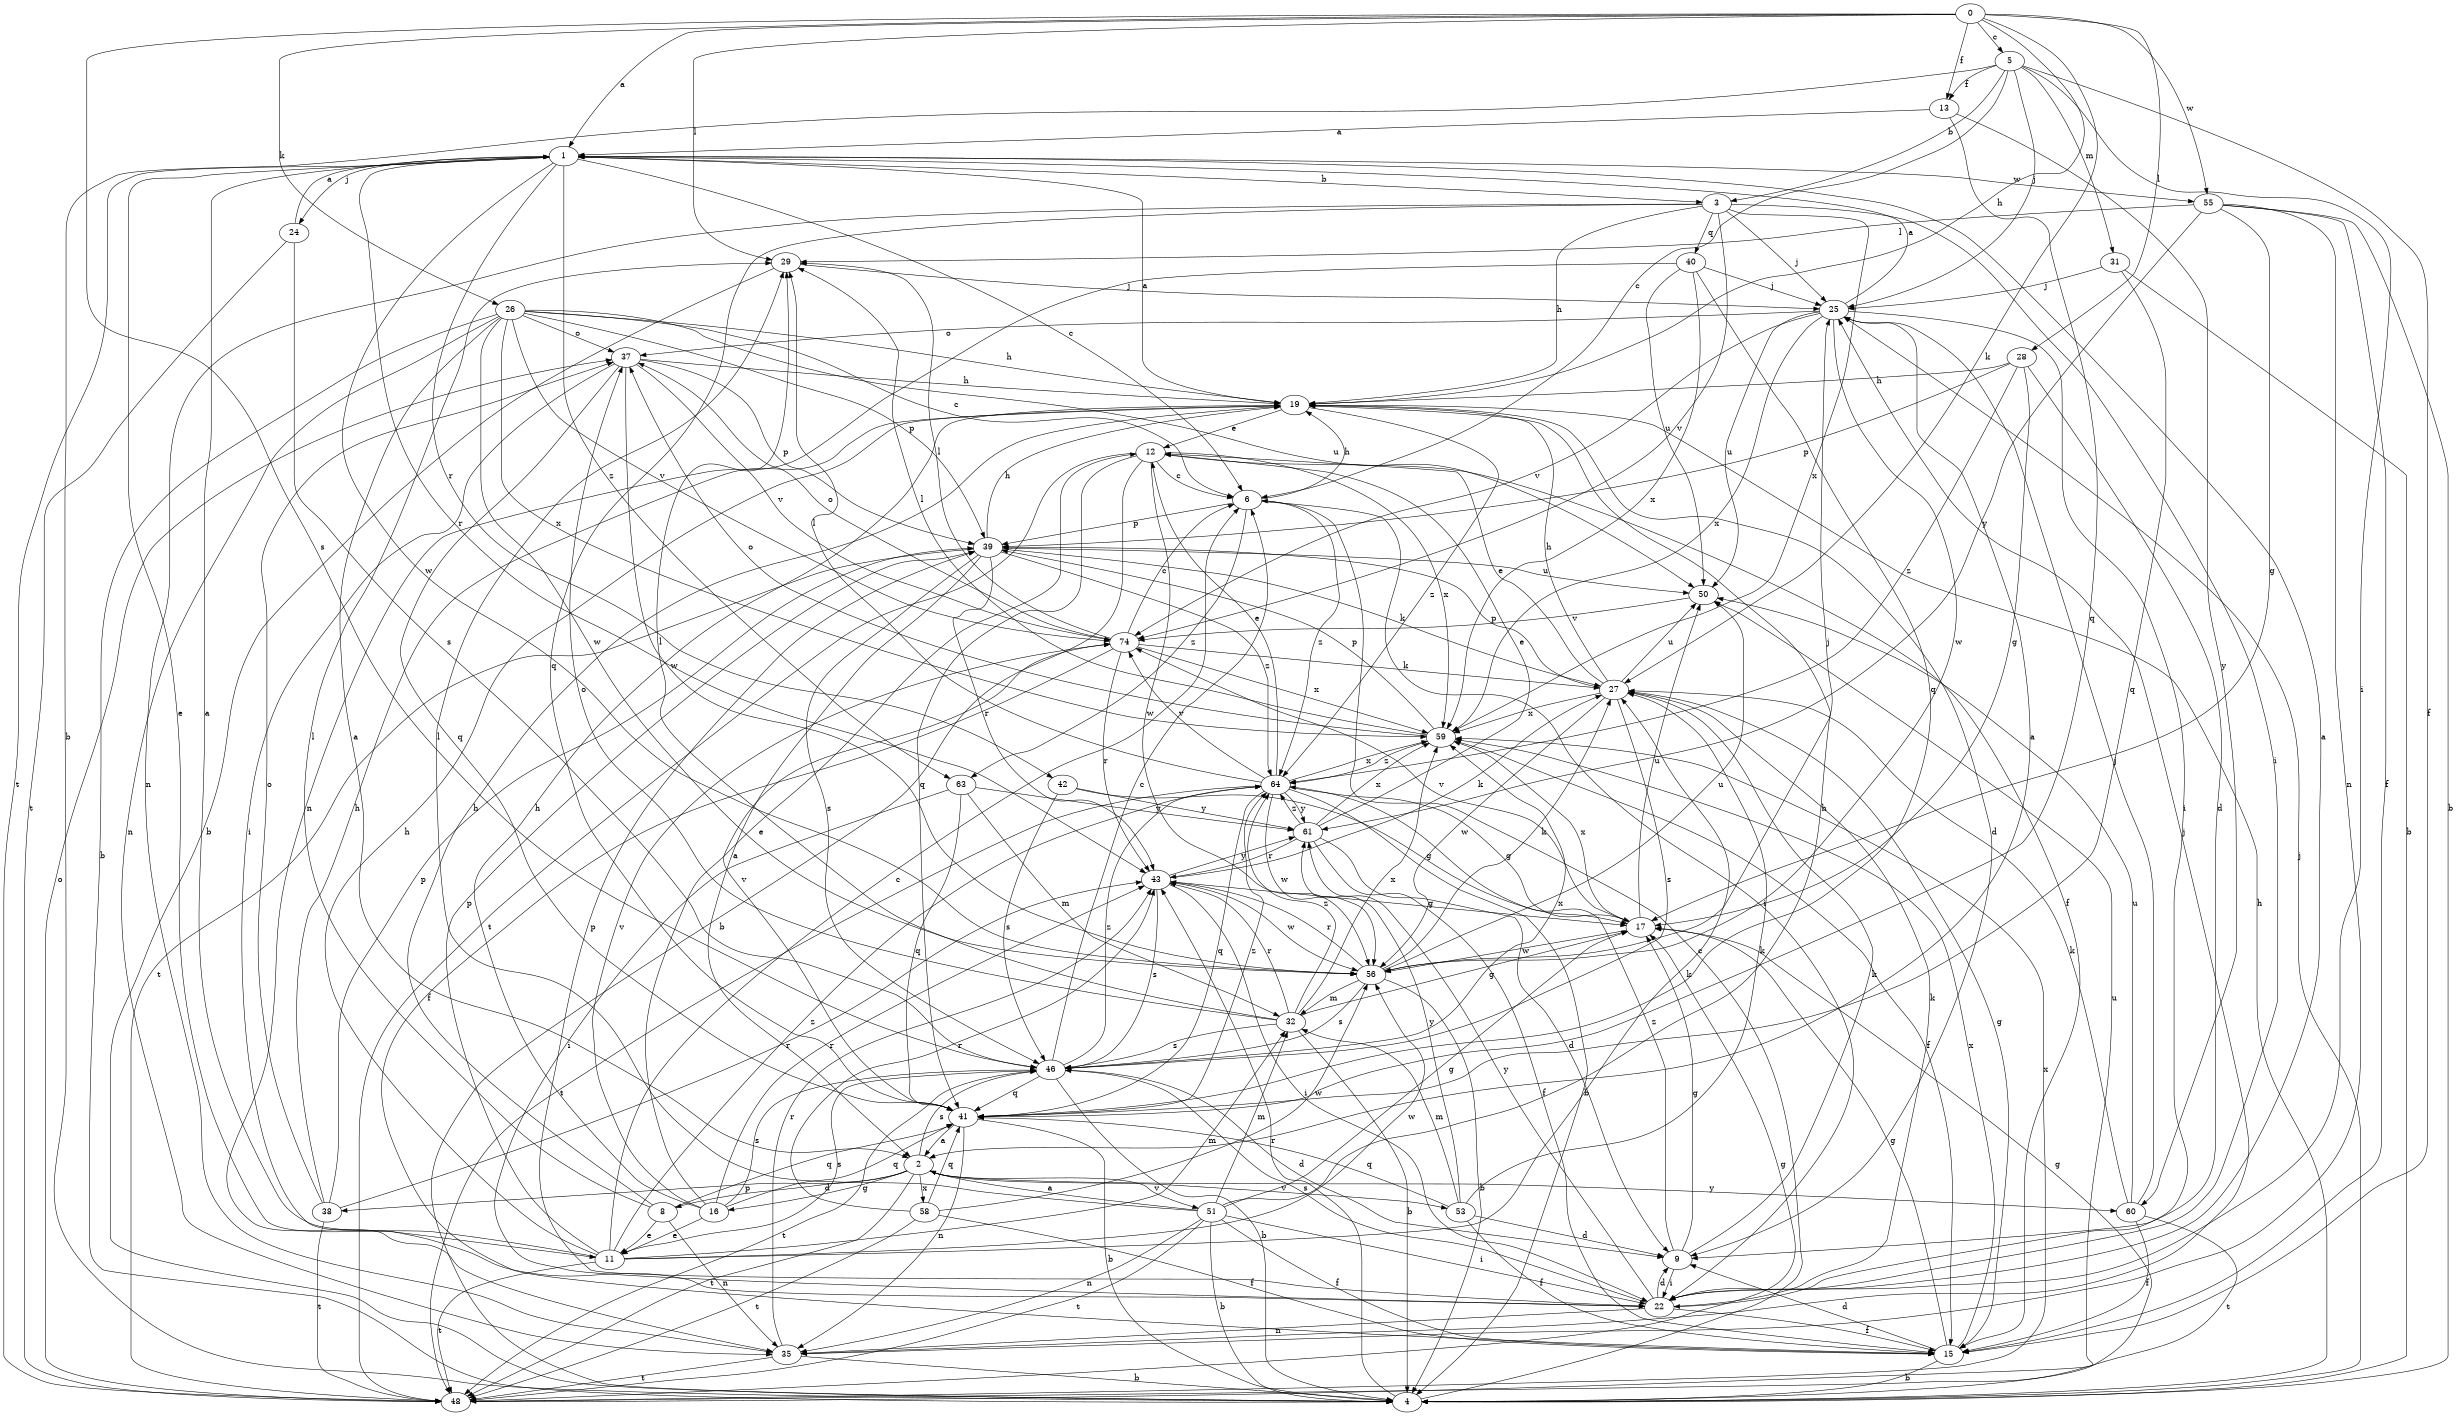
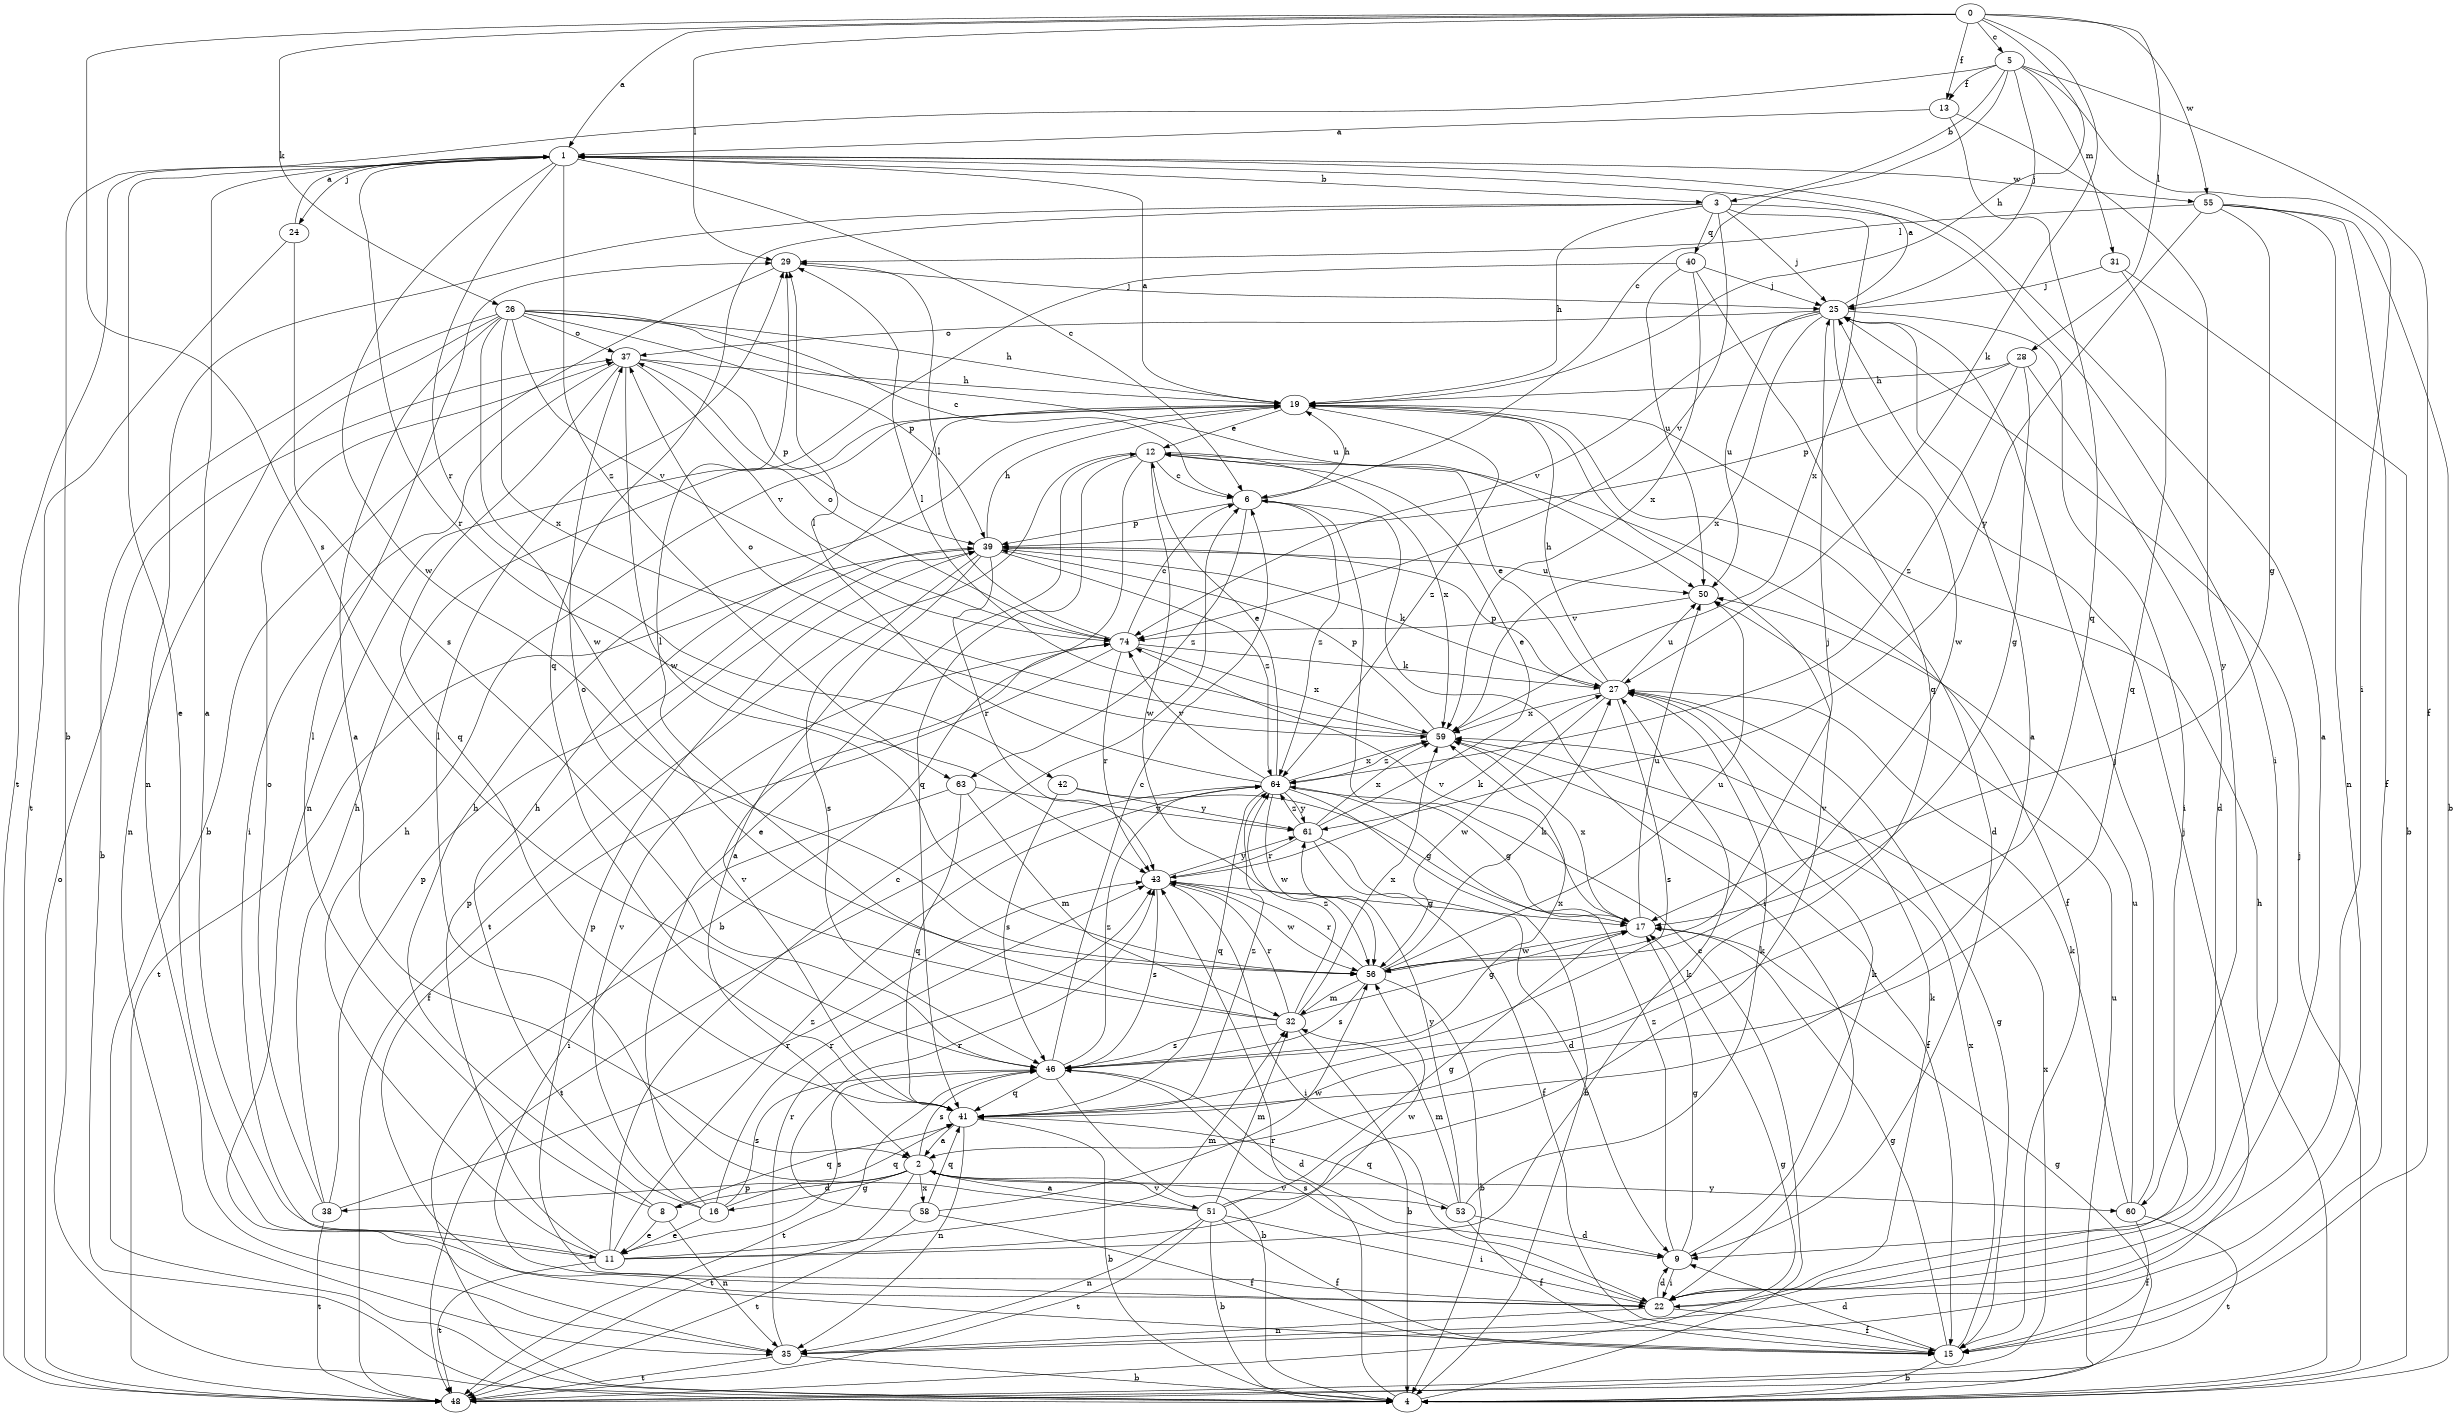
(1824, 809) -> (1824, 809)
(1498, 1070) -> none
